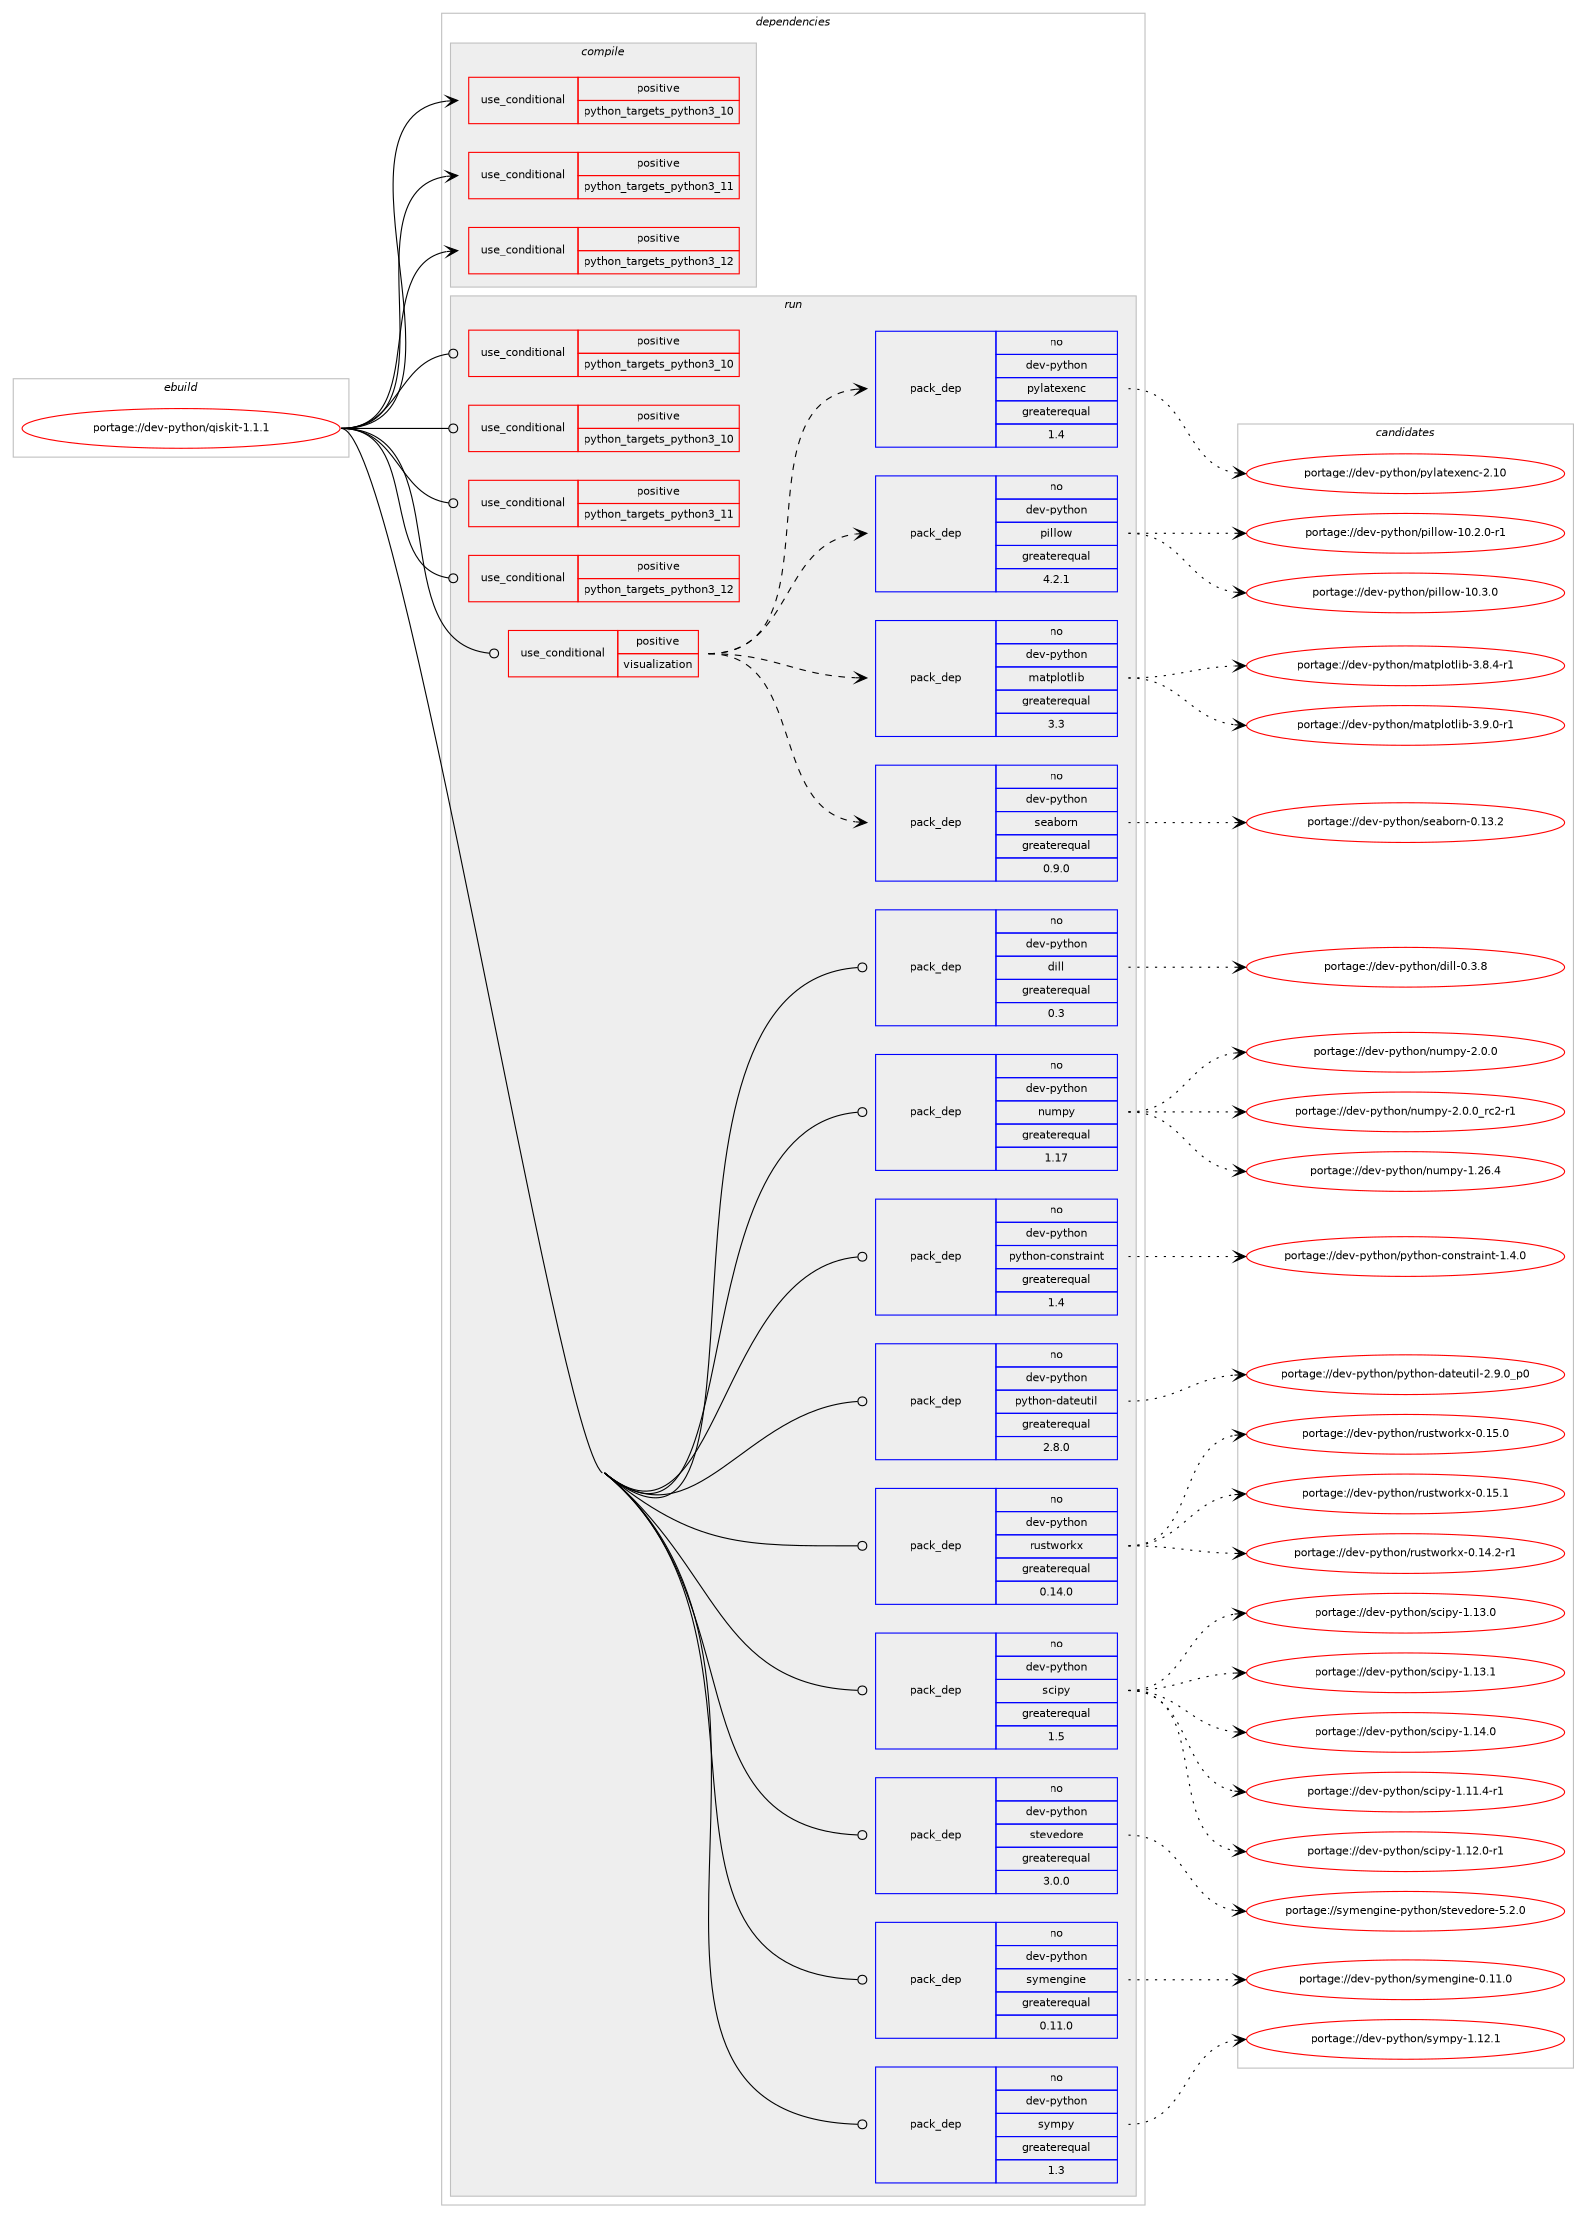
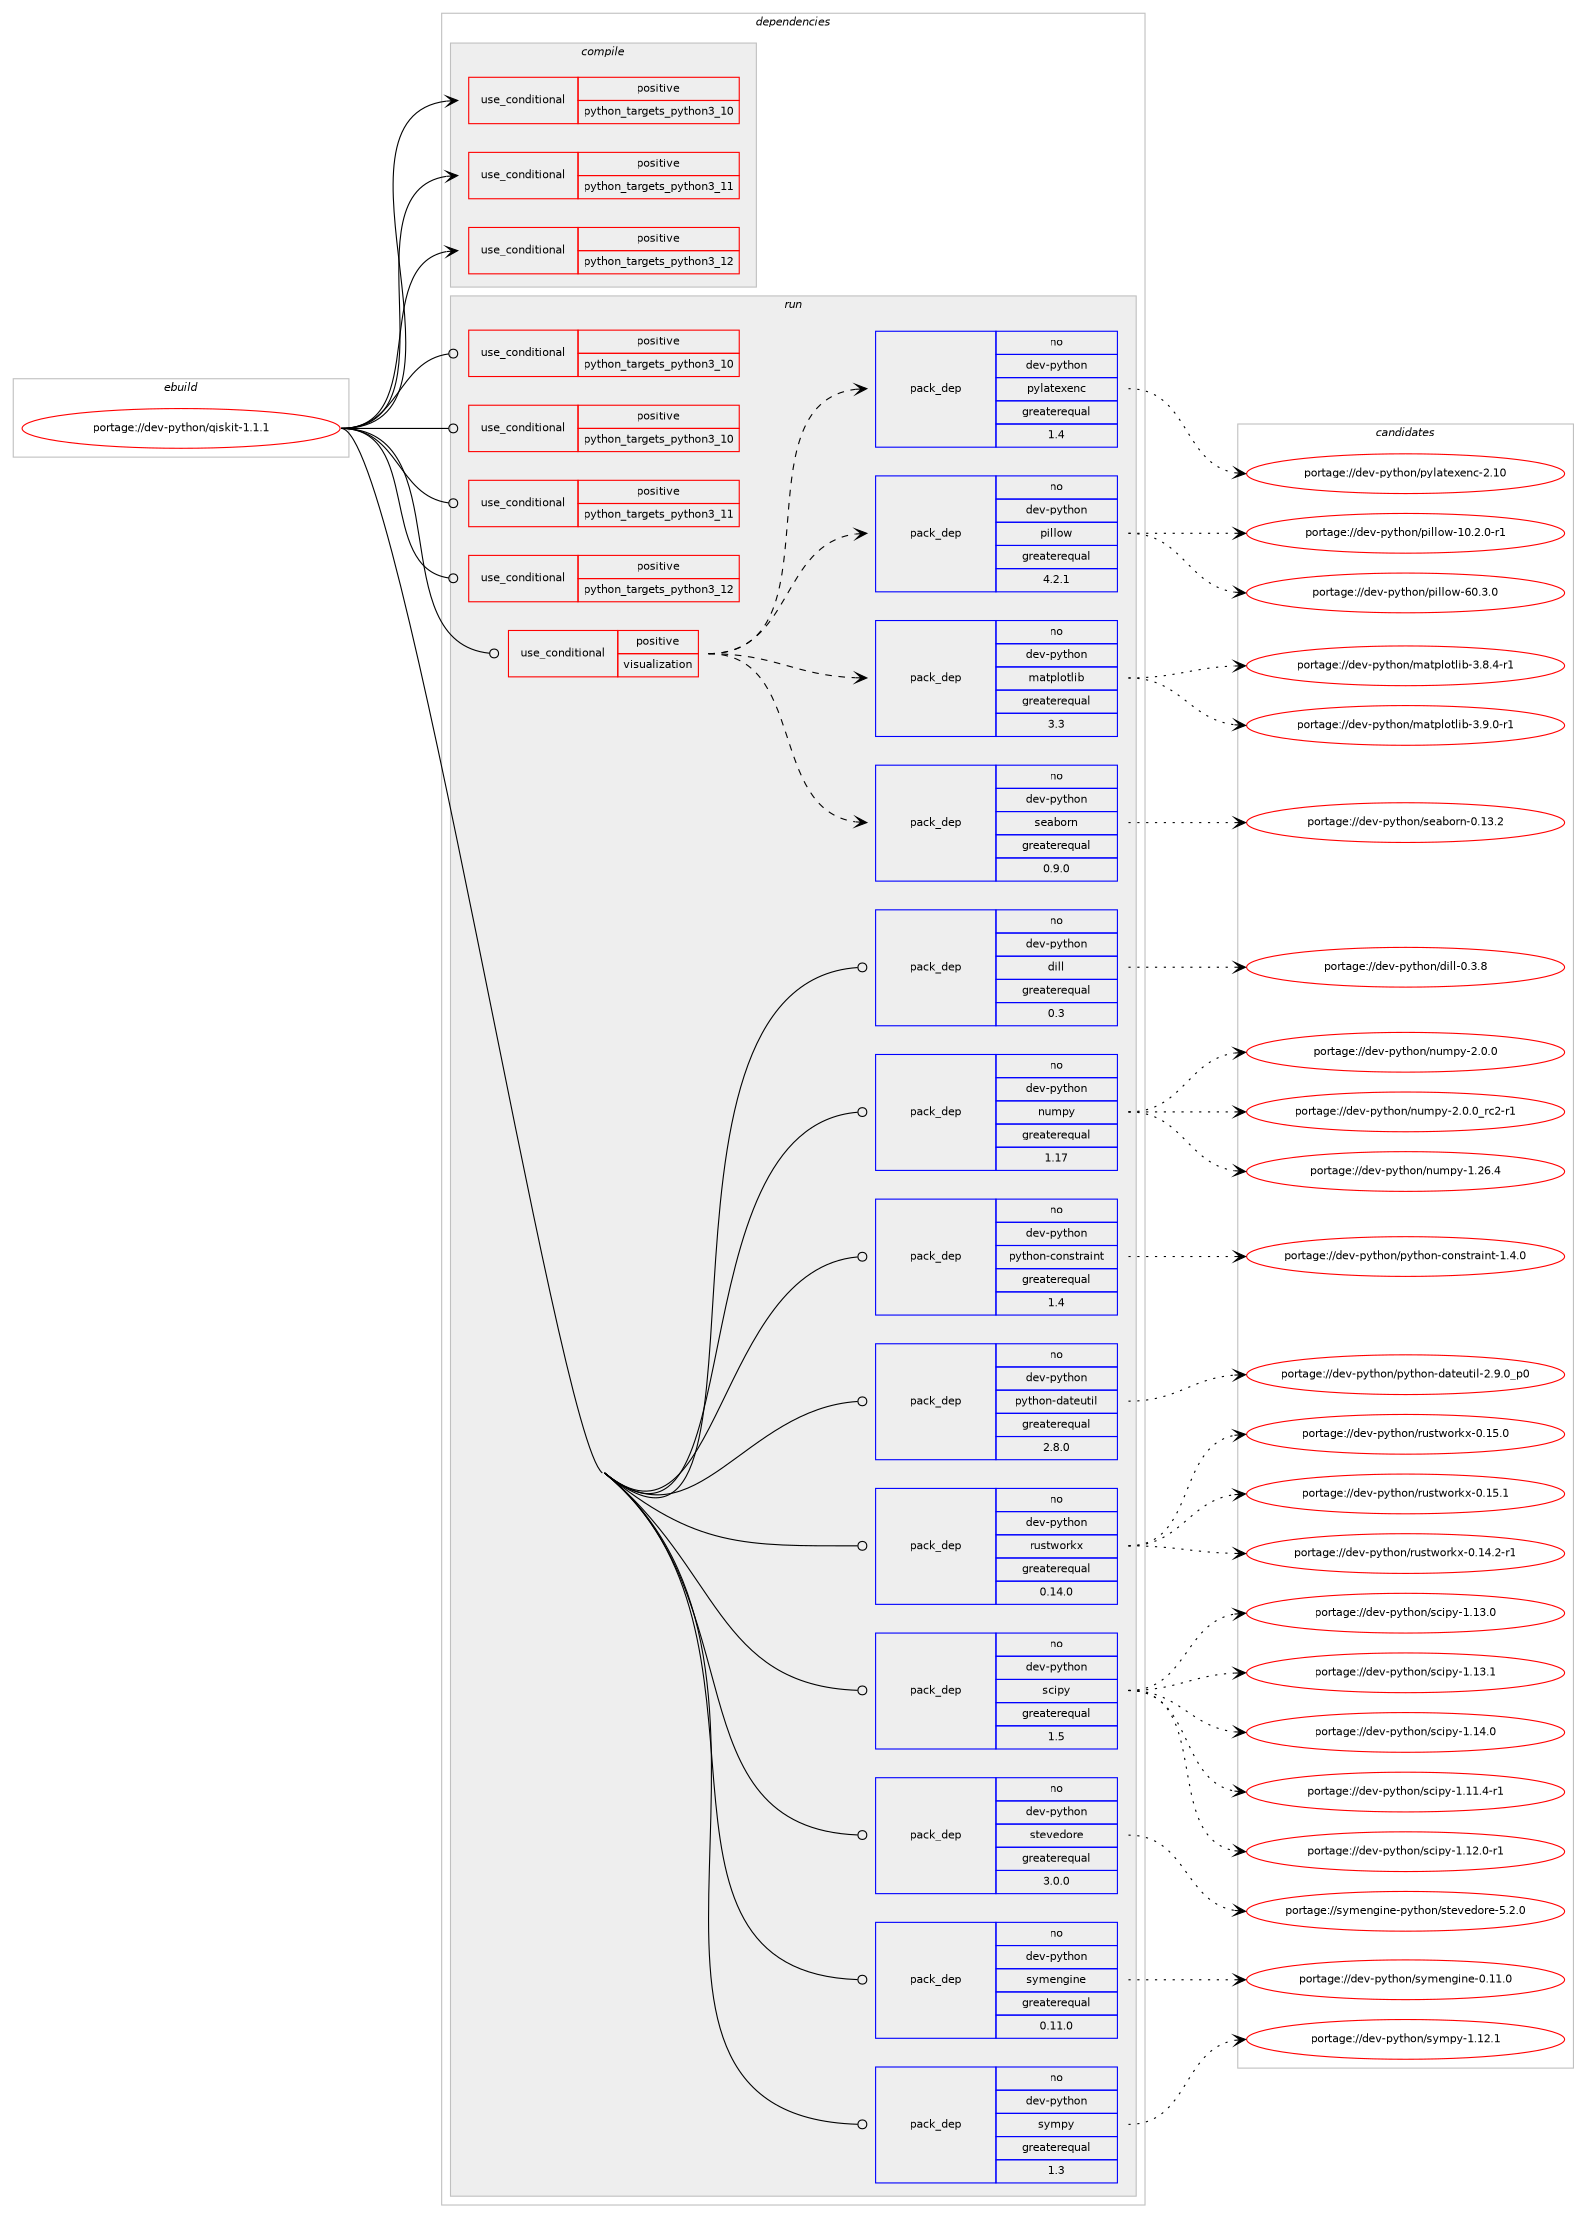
(1406, 593) -> (1406, 593)
